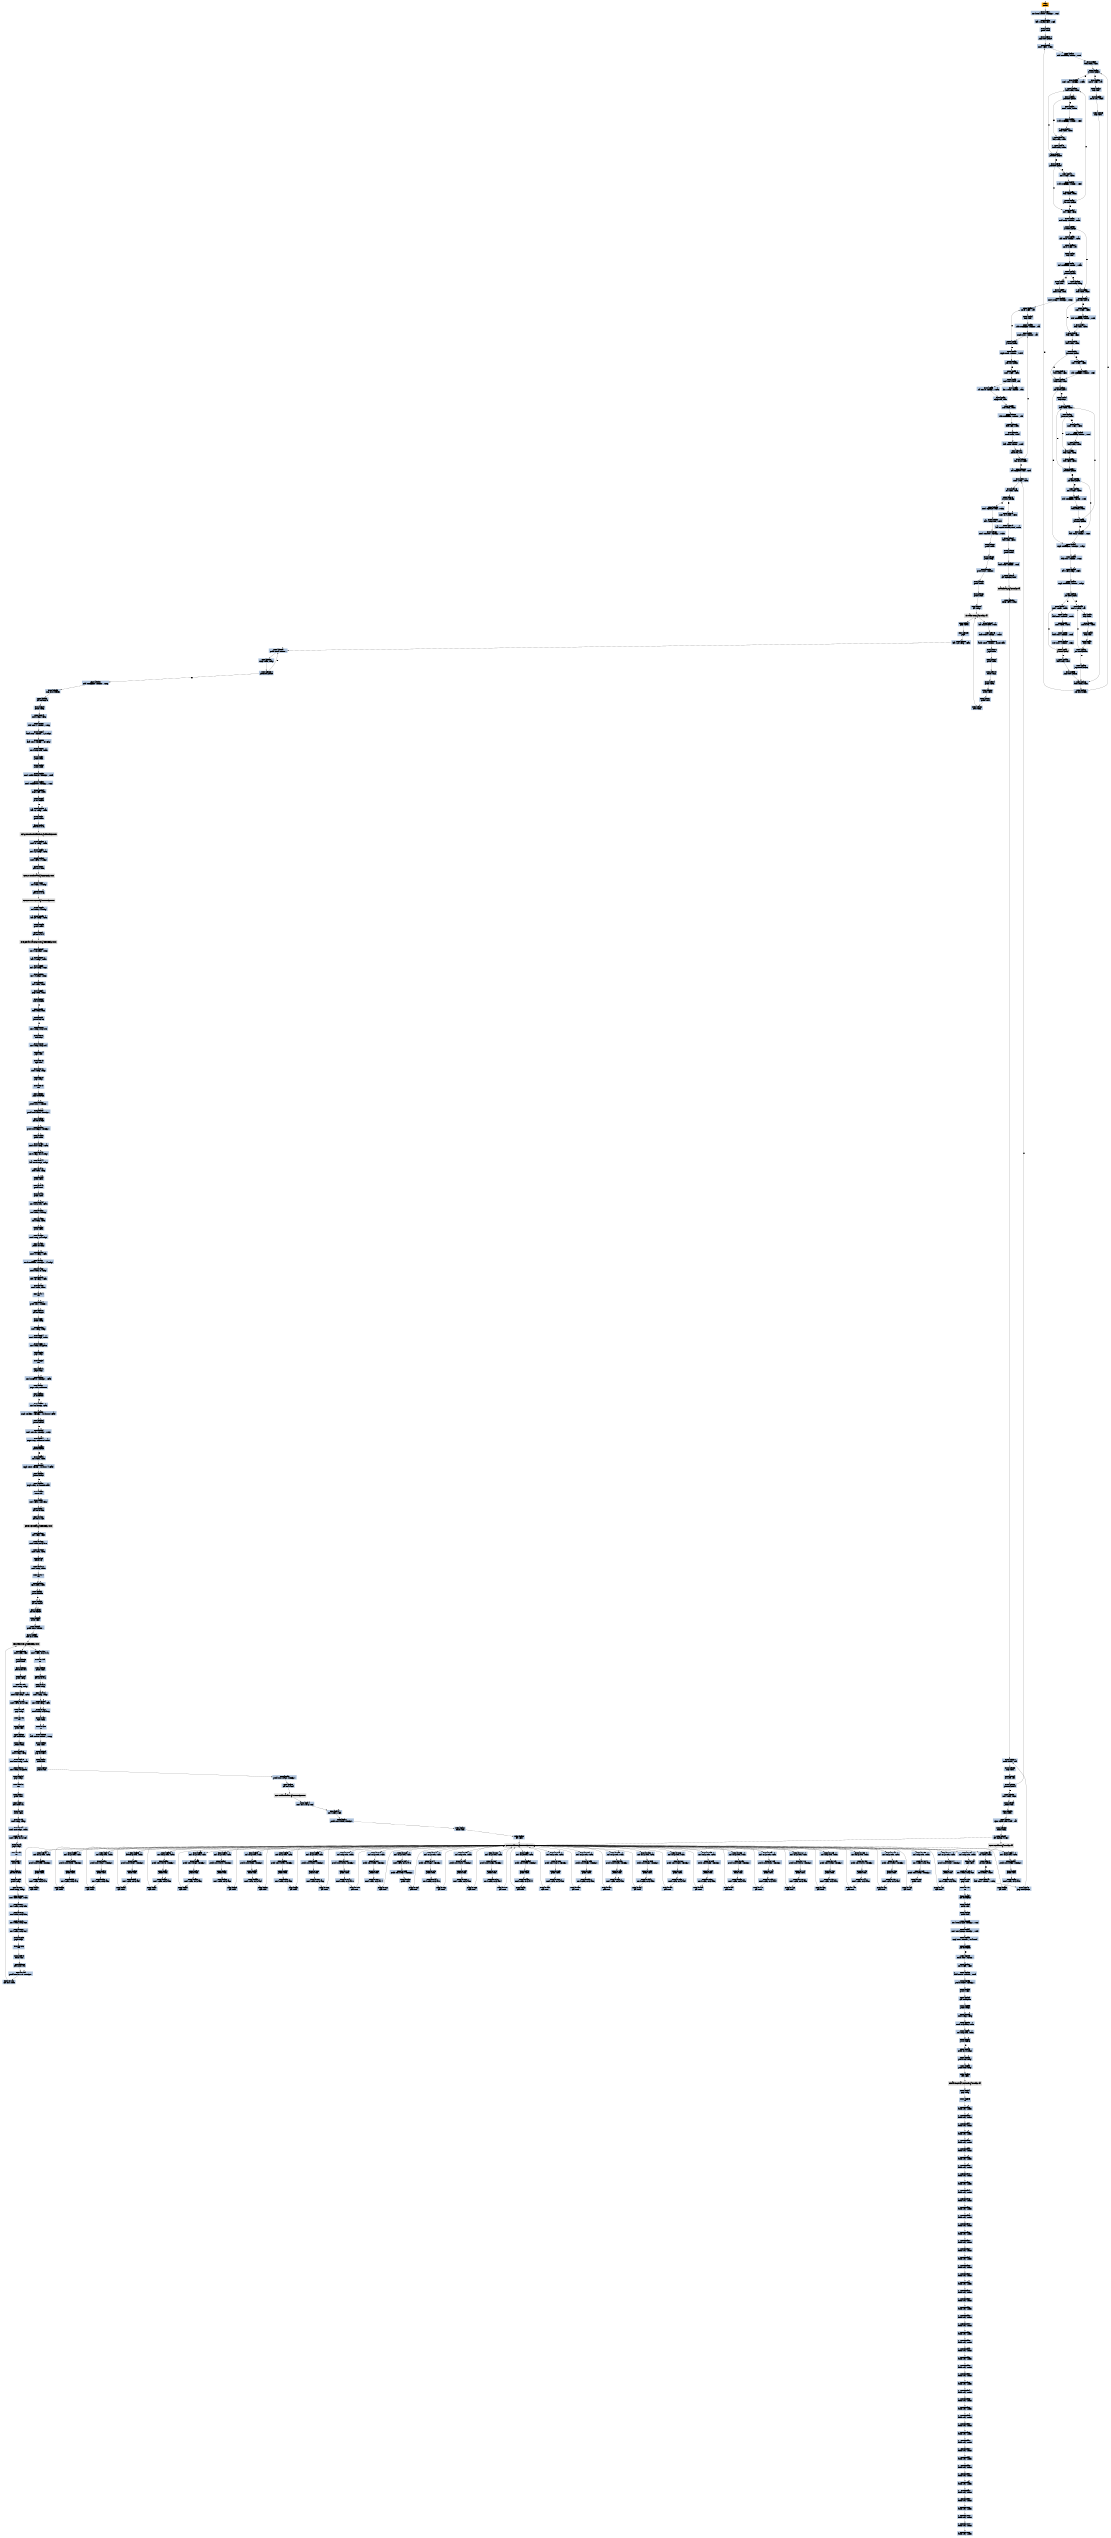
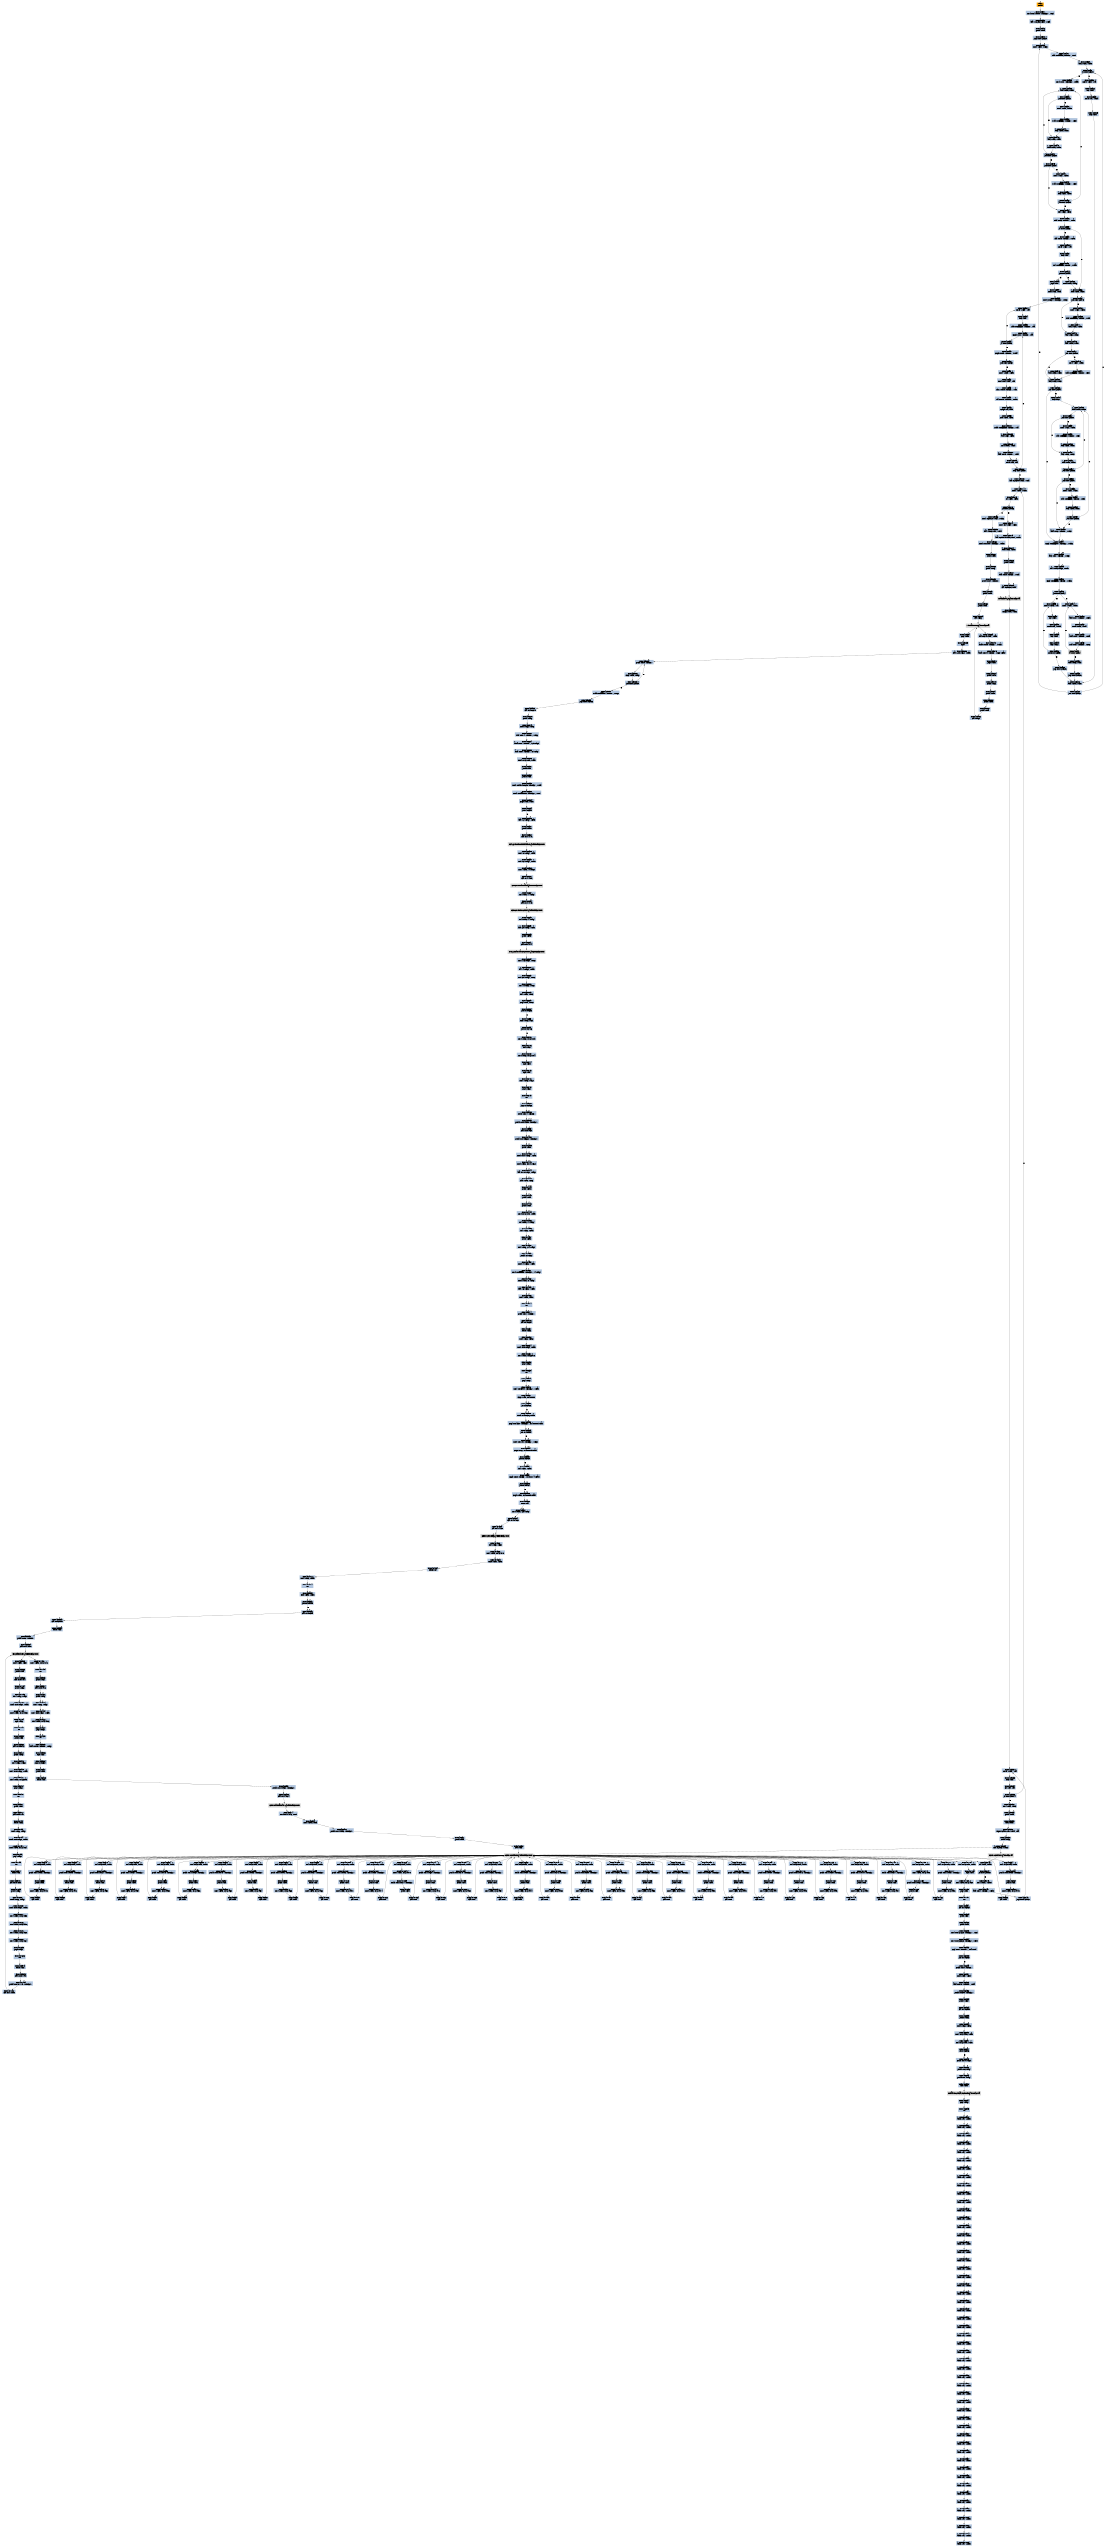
(1000, 385) -> (1006, 393)
(134, 1854) -> (134, 1864)
